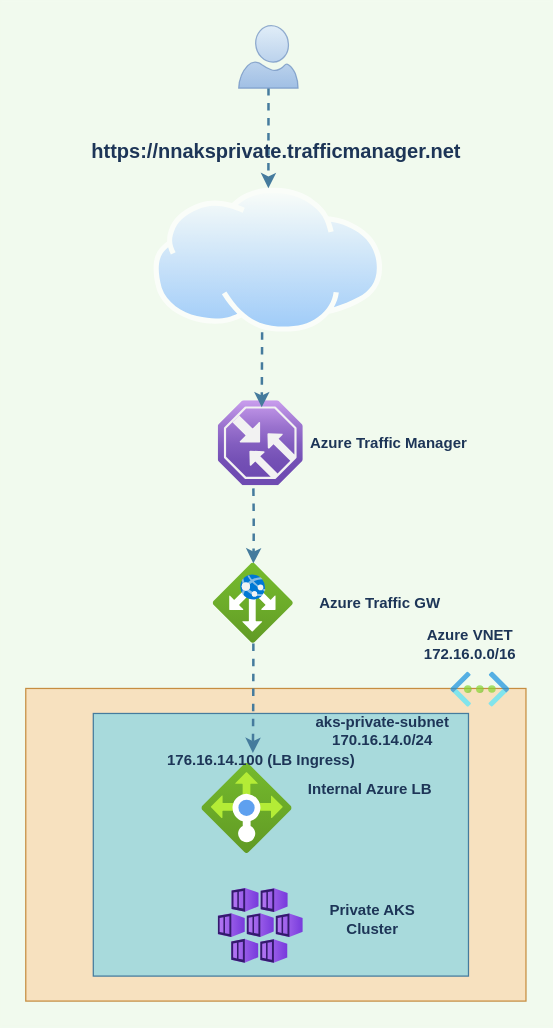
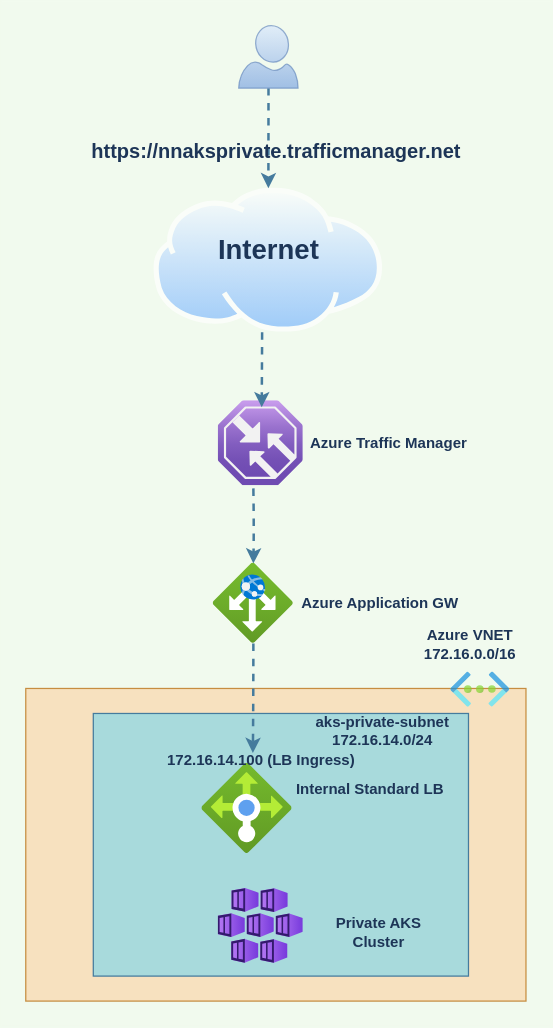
none -> (268, 251)
(380, 603) -> (380, 603)
(383, 731) -> (383, 731)
(261, 761) -> (261, 761)
(370, 789) -> (370, 789)
(372, 919) -> (378, 932)
